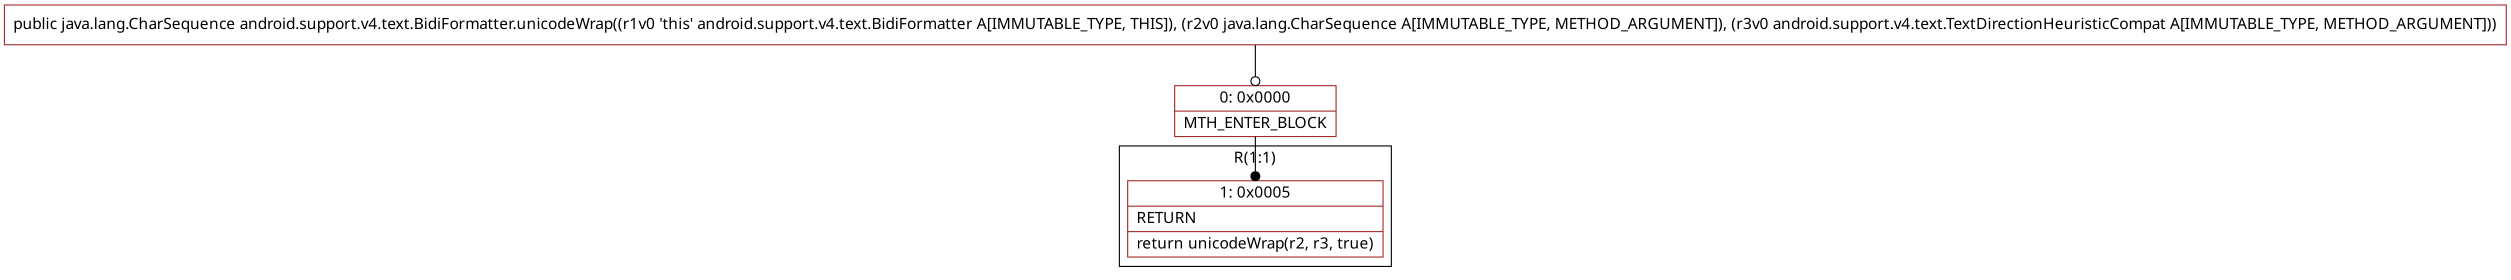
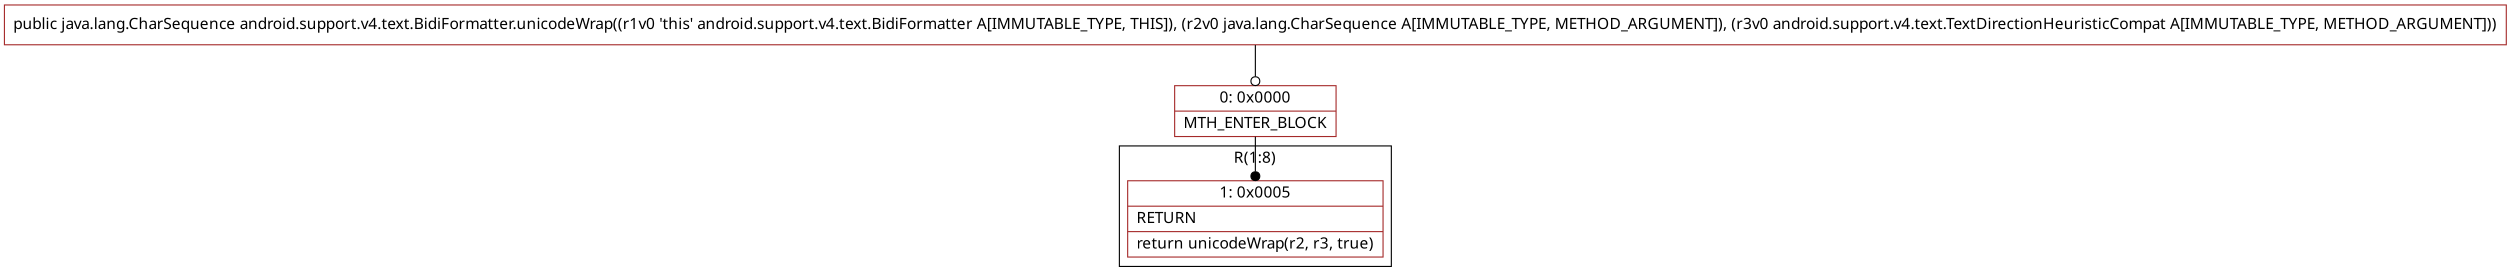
(1255, 159) -> (1255, 159)
